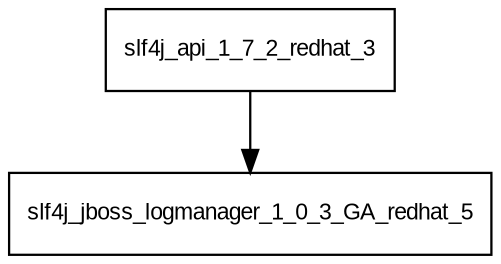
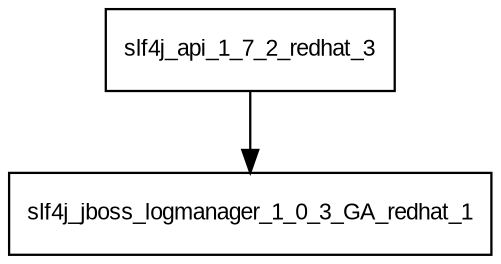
(250, 214) -> (250, 214)
